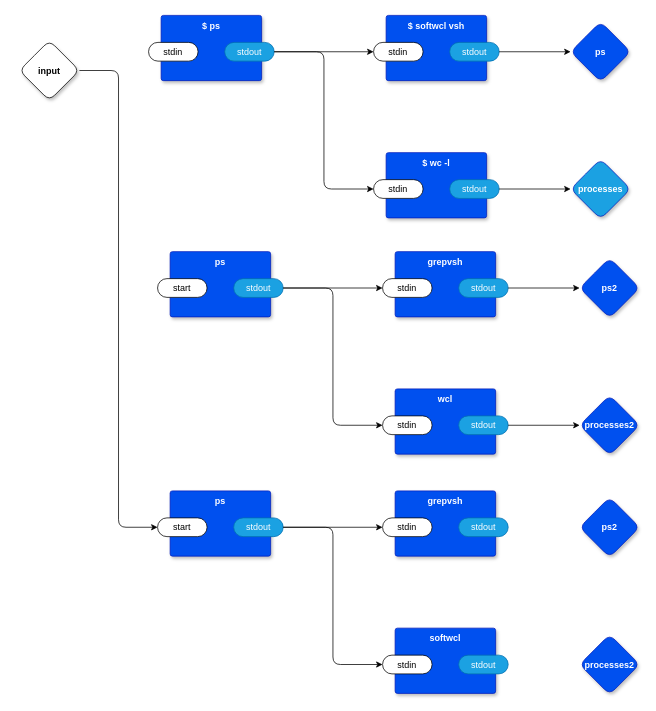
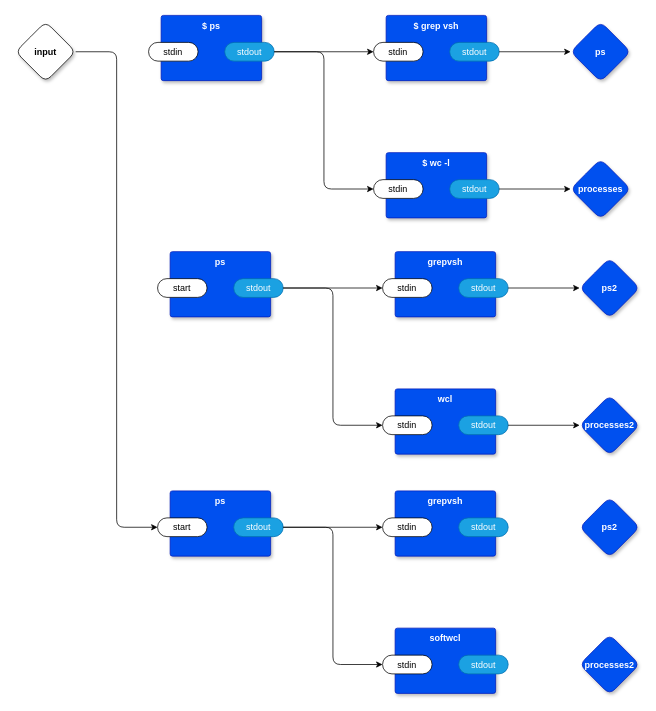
(436, 26) -> (436, 26)
(49, 71) -> (45, 52)
(600, 189) -> (600, 189)
